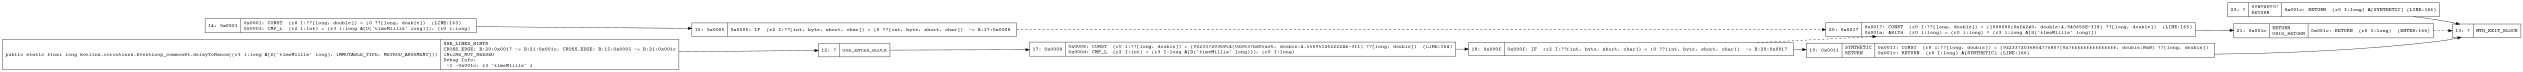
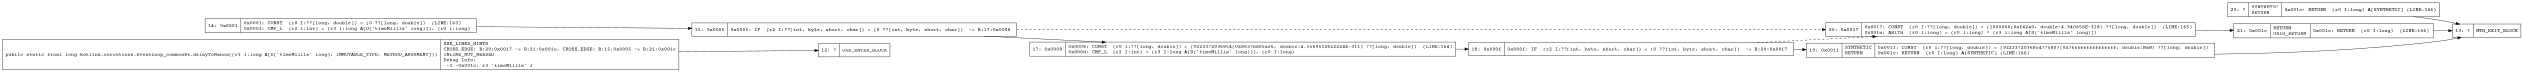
(2371, 31) -> (2371, 31)
(2441, 31) -> (2441, 31)
(958, 50) -> (1043, 39)
